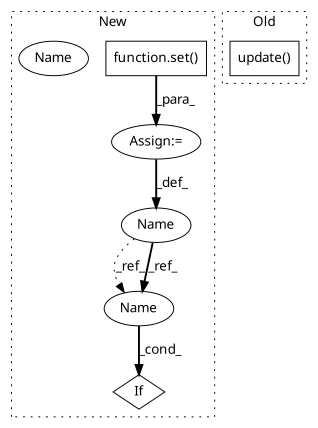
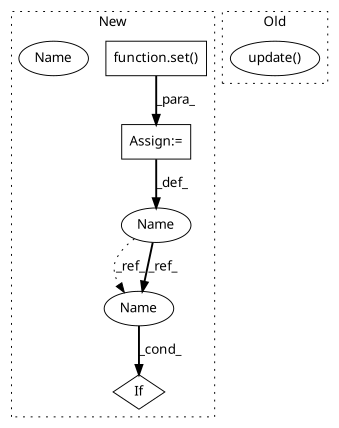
(264, 58) -> (275, 58)
(156, 142) -> (156, 142)
